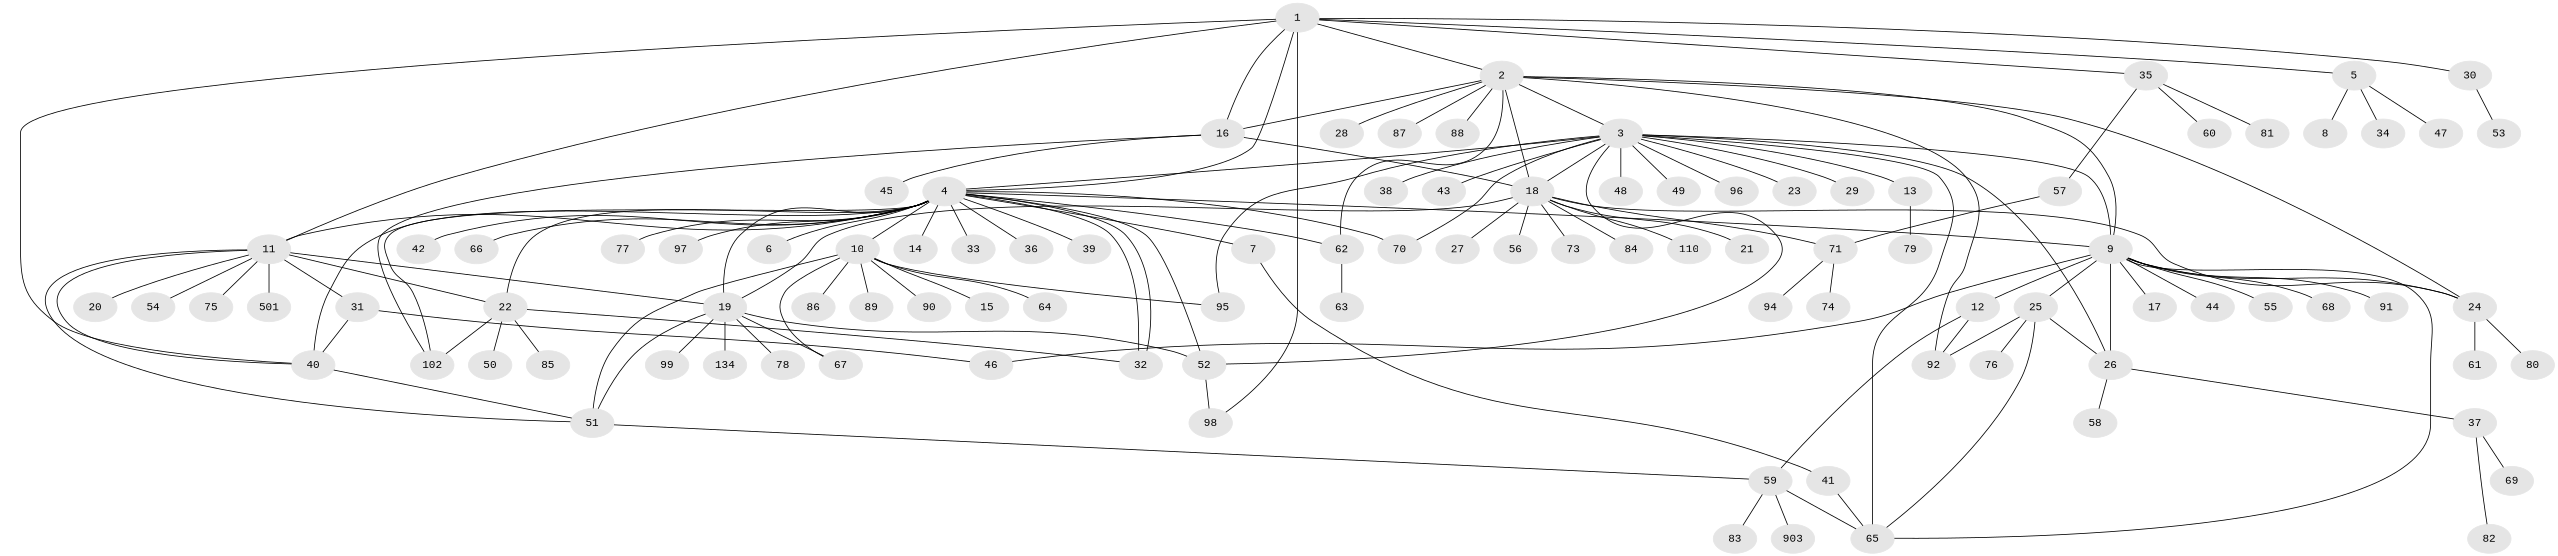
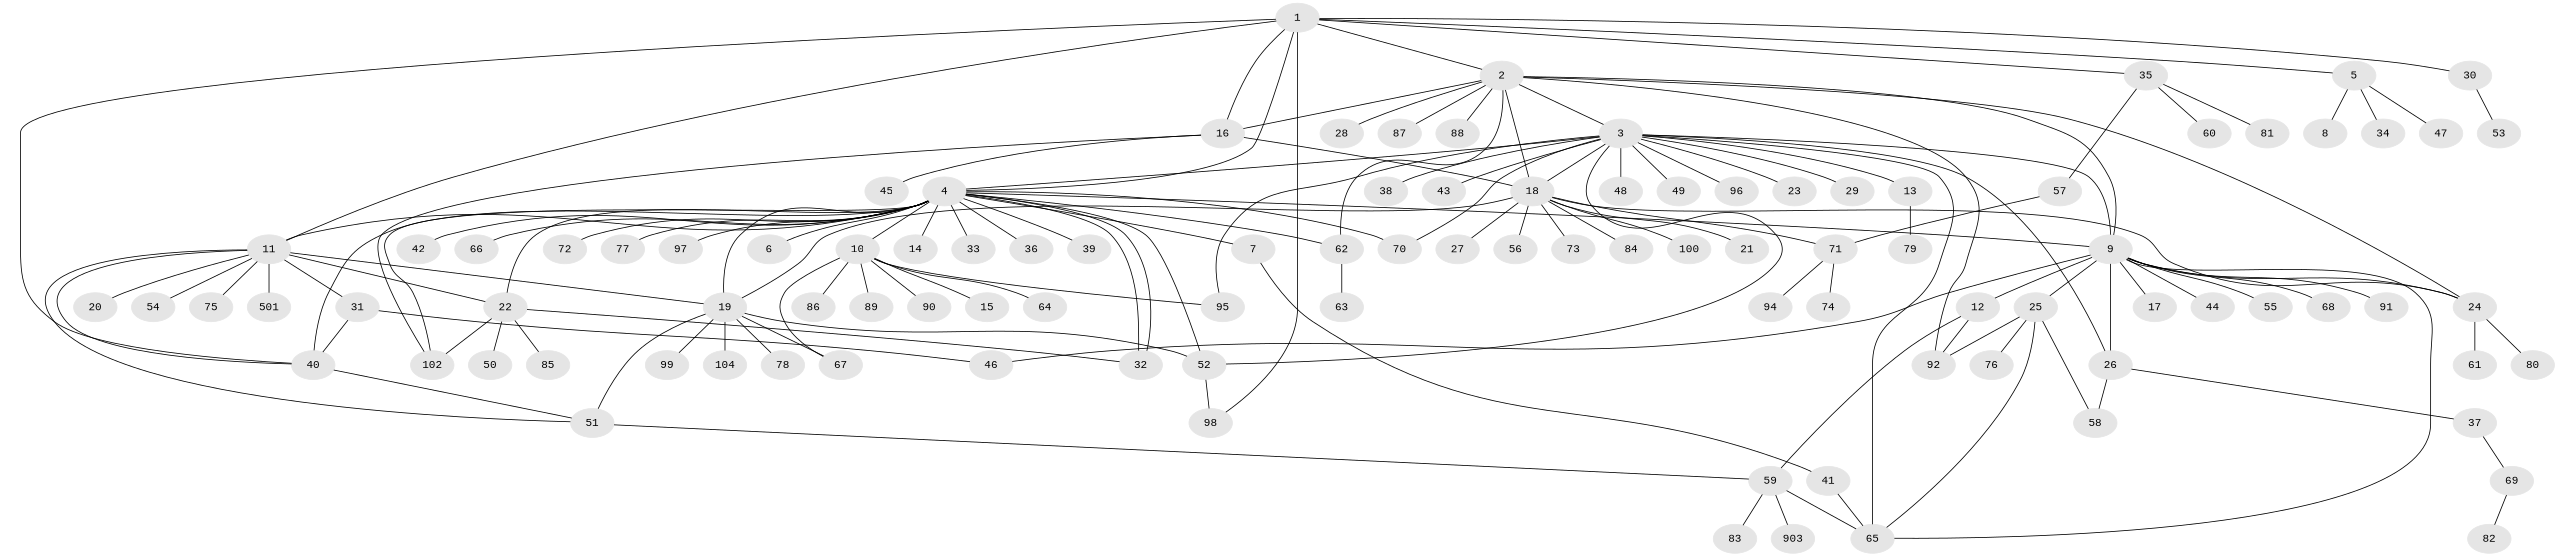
none -> (565, 249)
(1689, 249) -> (1689, 249)
(687, 297) -> none
(2073, 336) -> (2065, 365)
(725, 365) -> (725, 365)
(2481, 481) -> (2501, 510)
